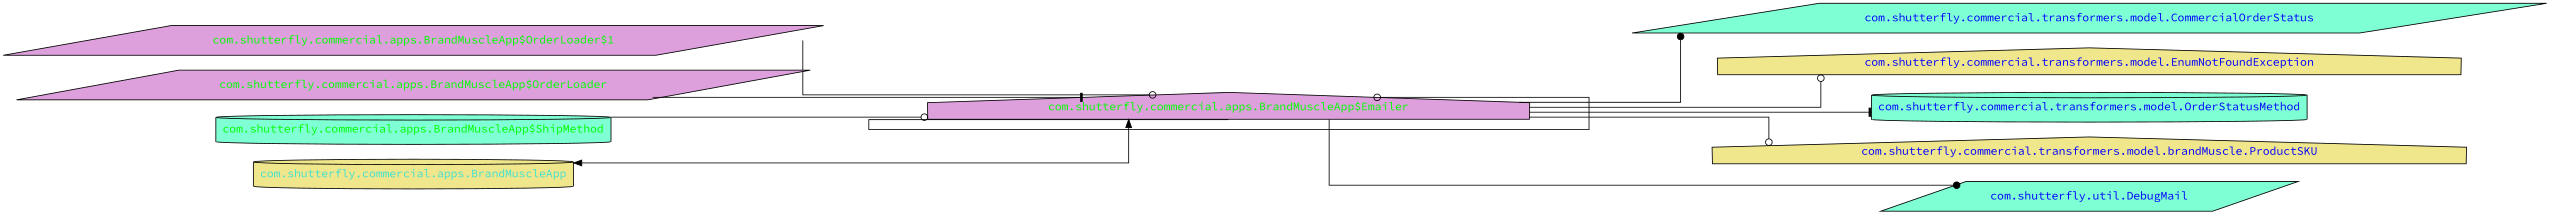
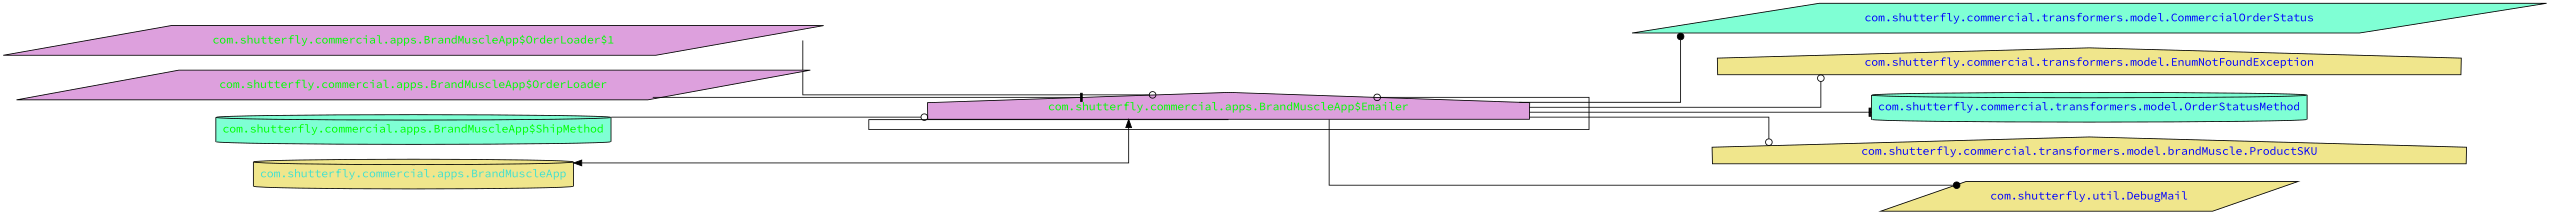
(2089, 196) -> (2089, 196)
